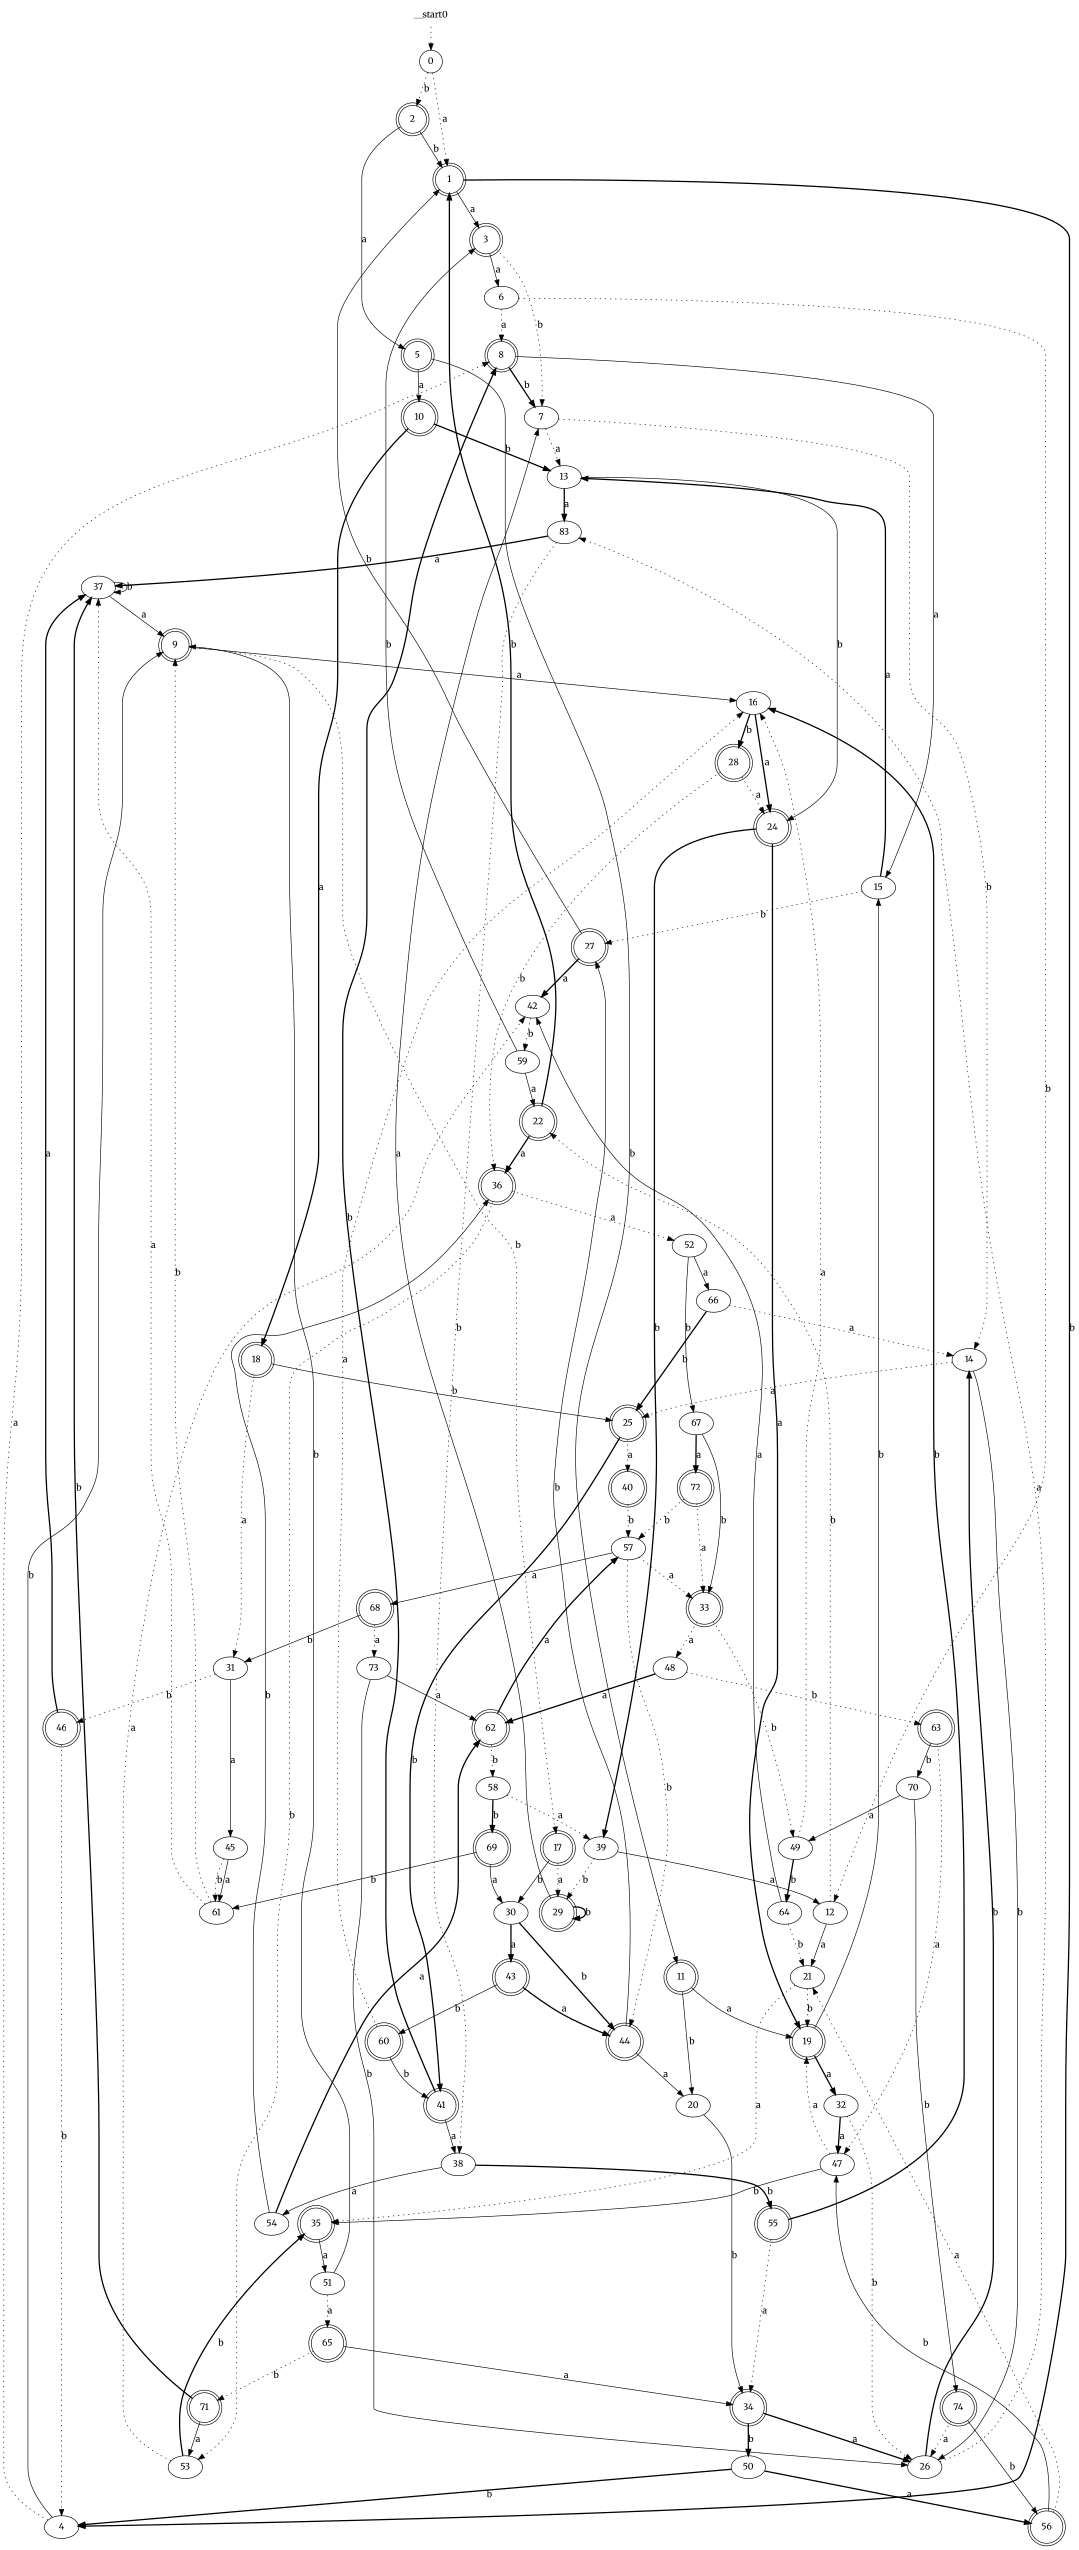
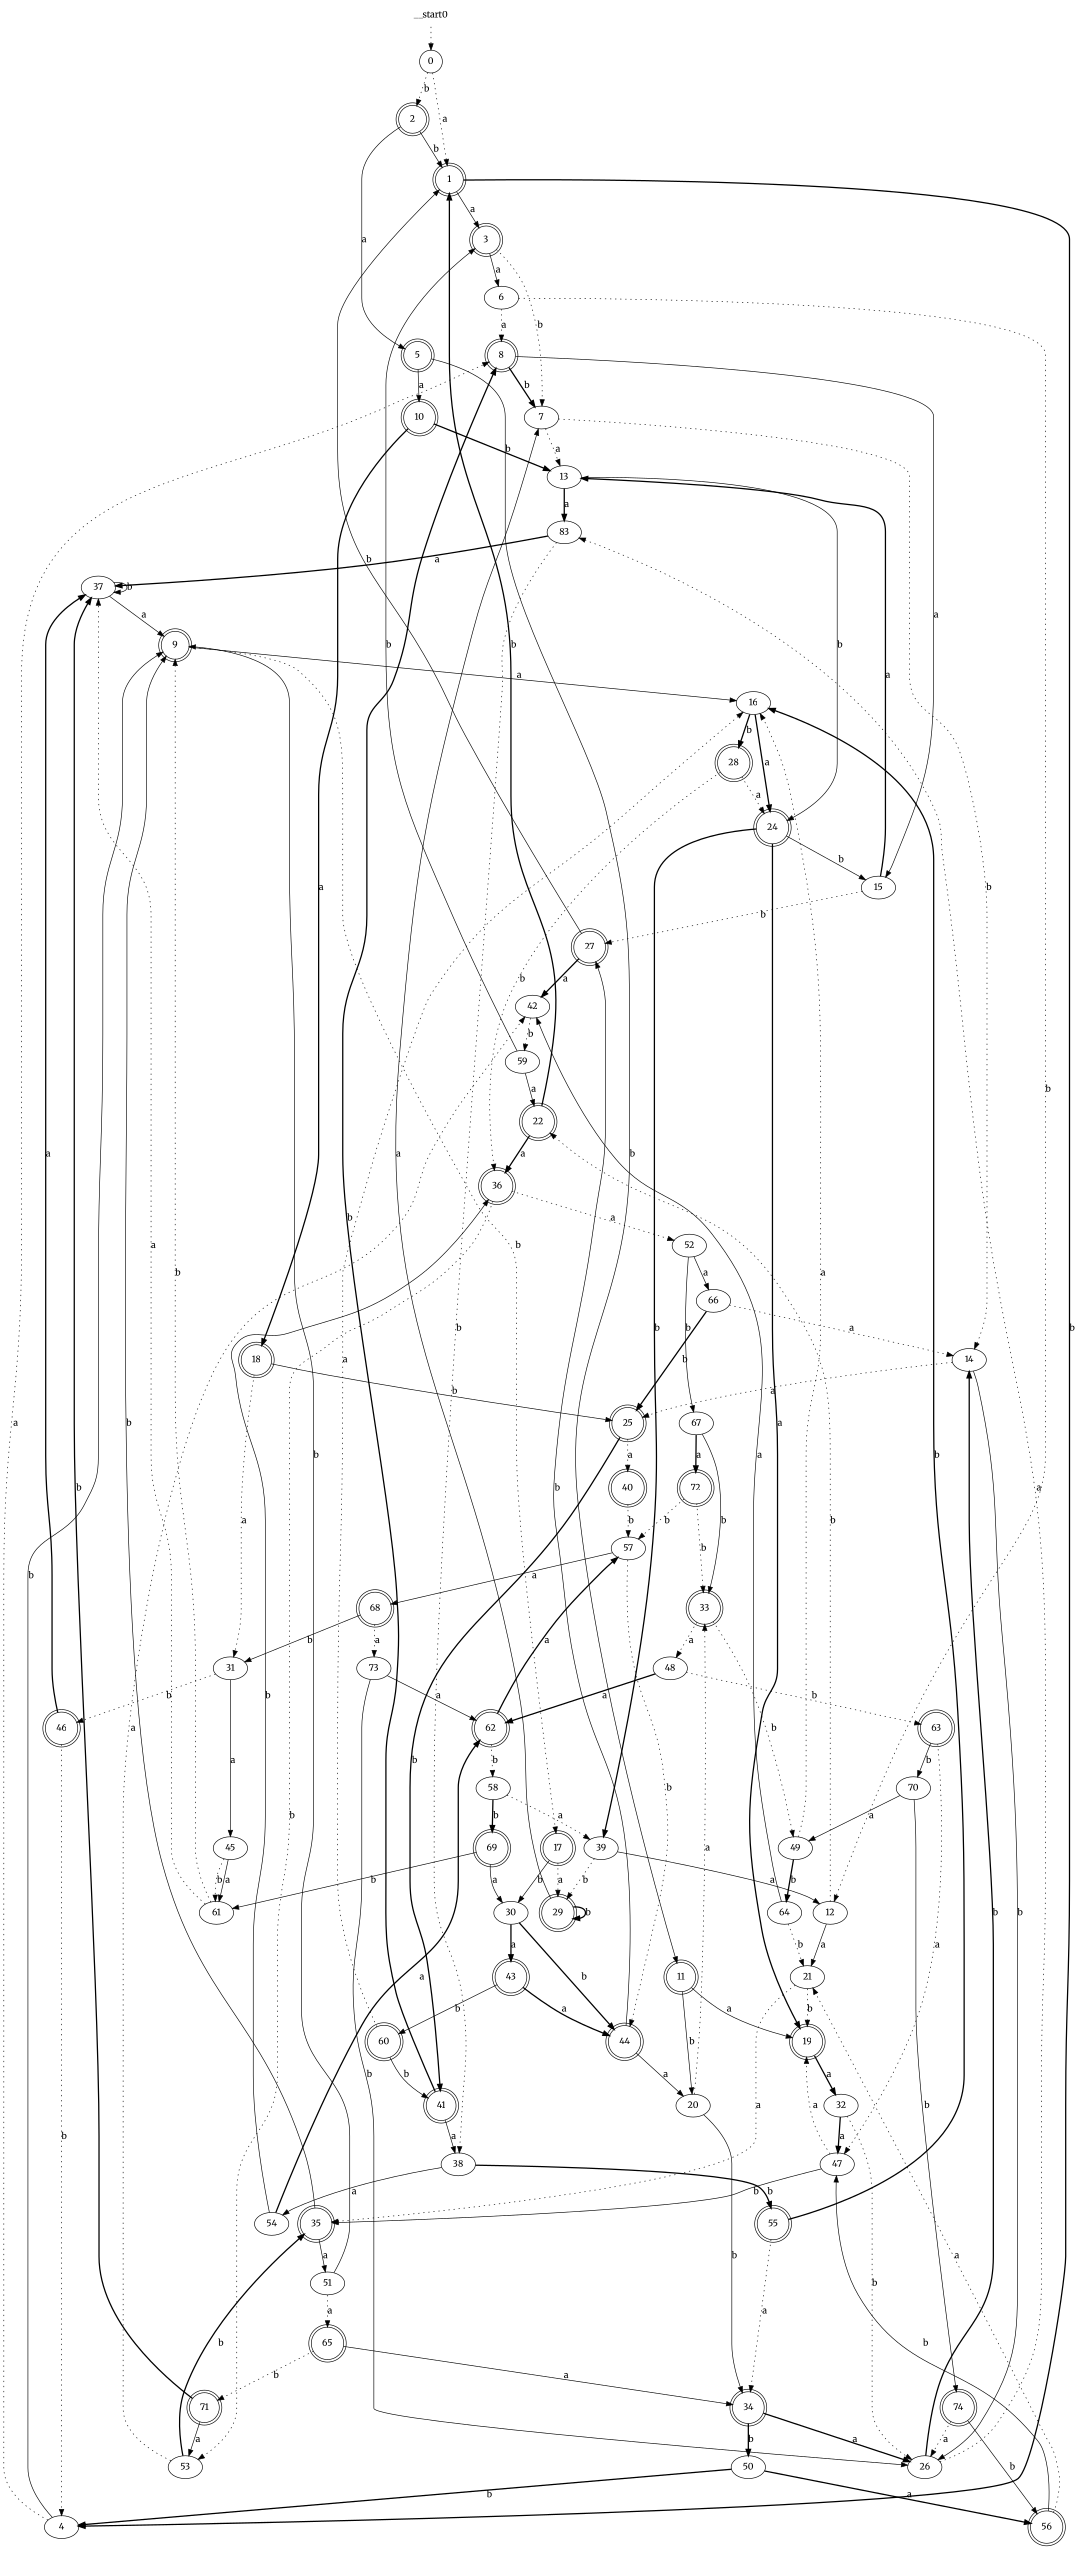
none -> (126, 1451)
(878, 1473) -> (823, 856)
(704, 1548) -> (704, 1548)
(663, 1576) -> (704, 1862)
